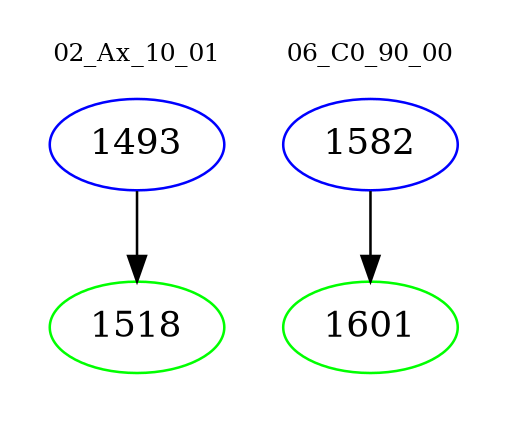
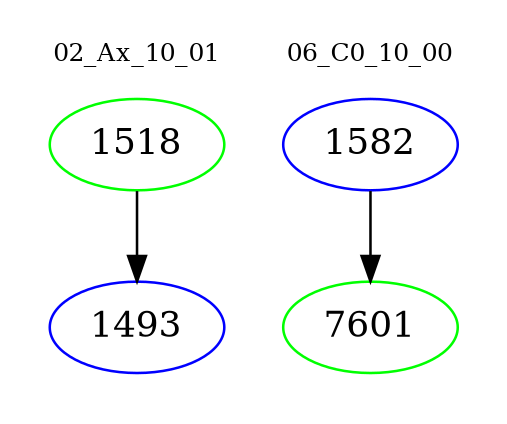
(370, 55) -> (370, 55)
(137, 224) -> (137, 224)
(370, 327) -> (370, 327)
